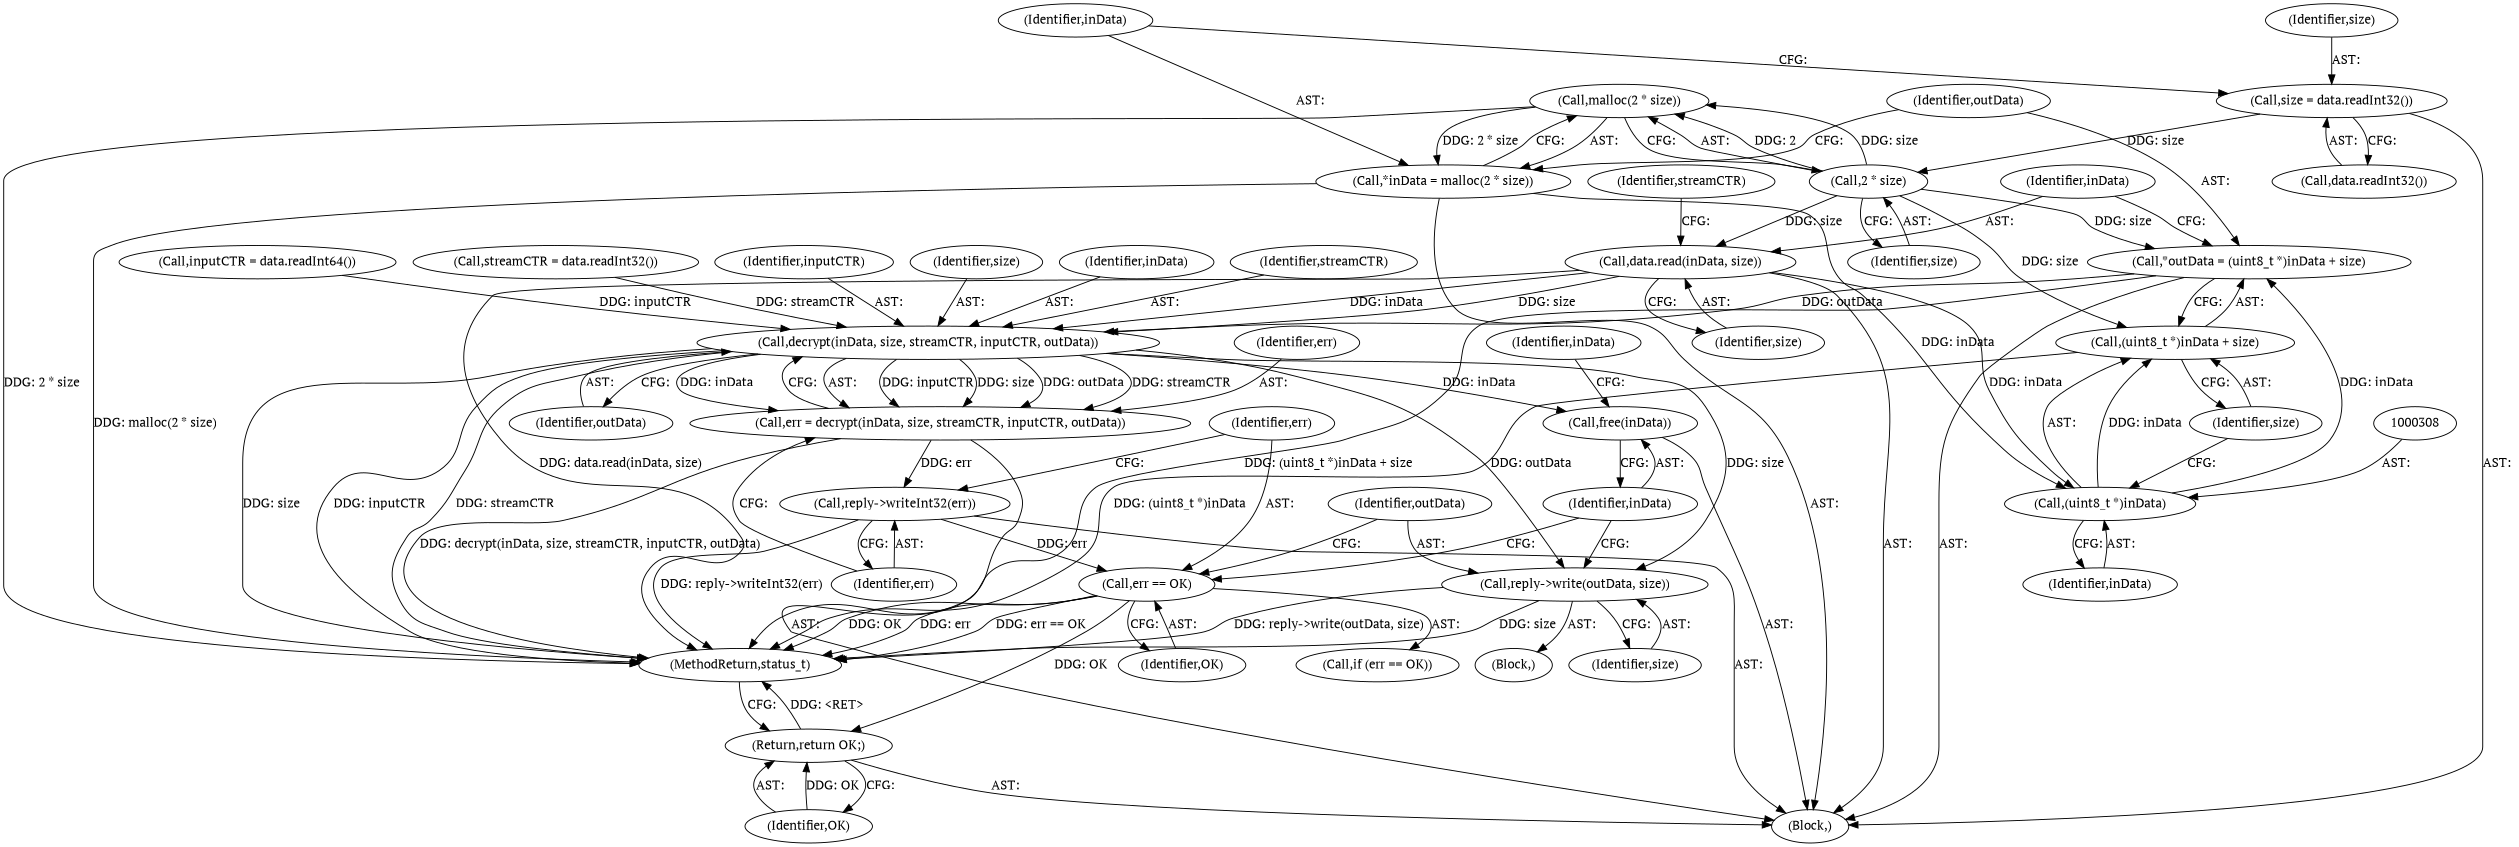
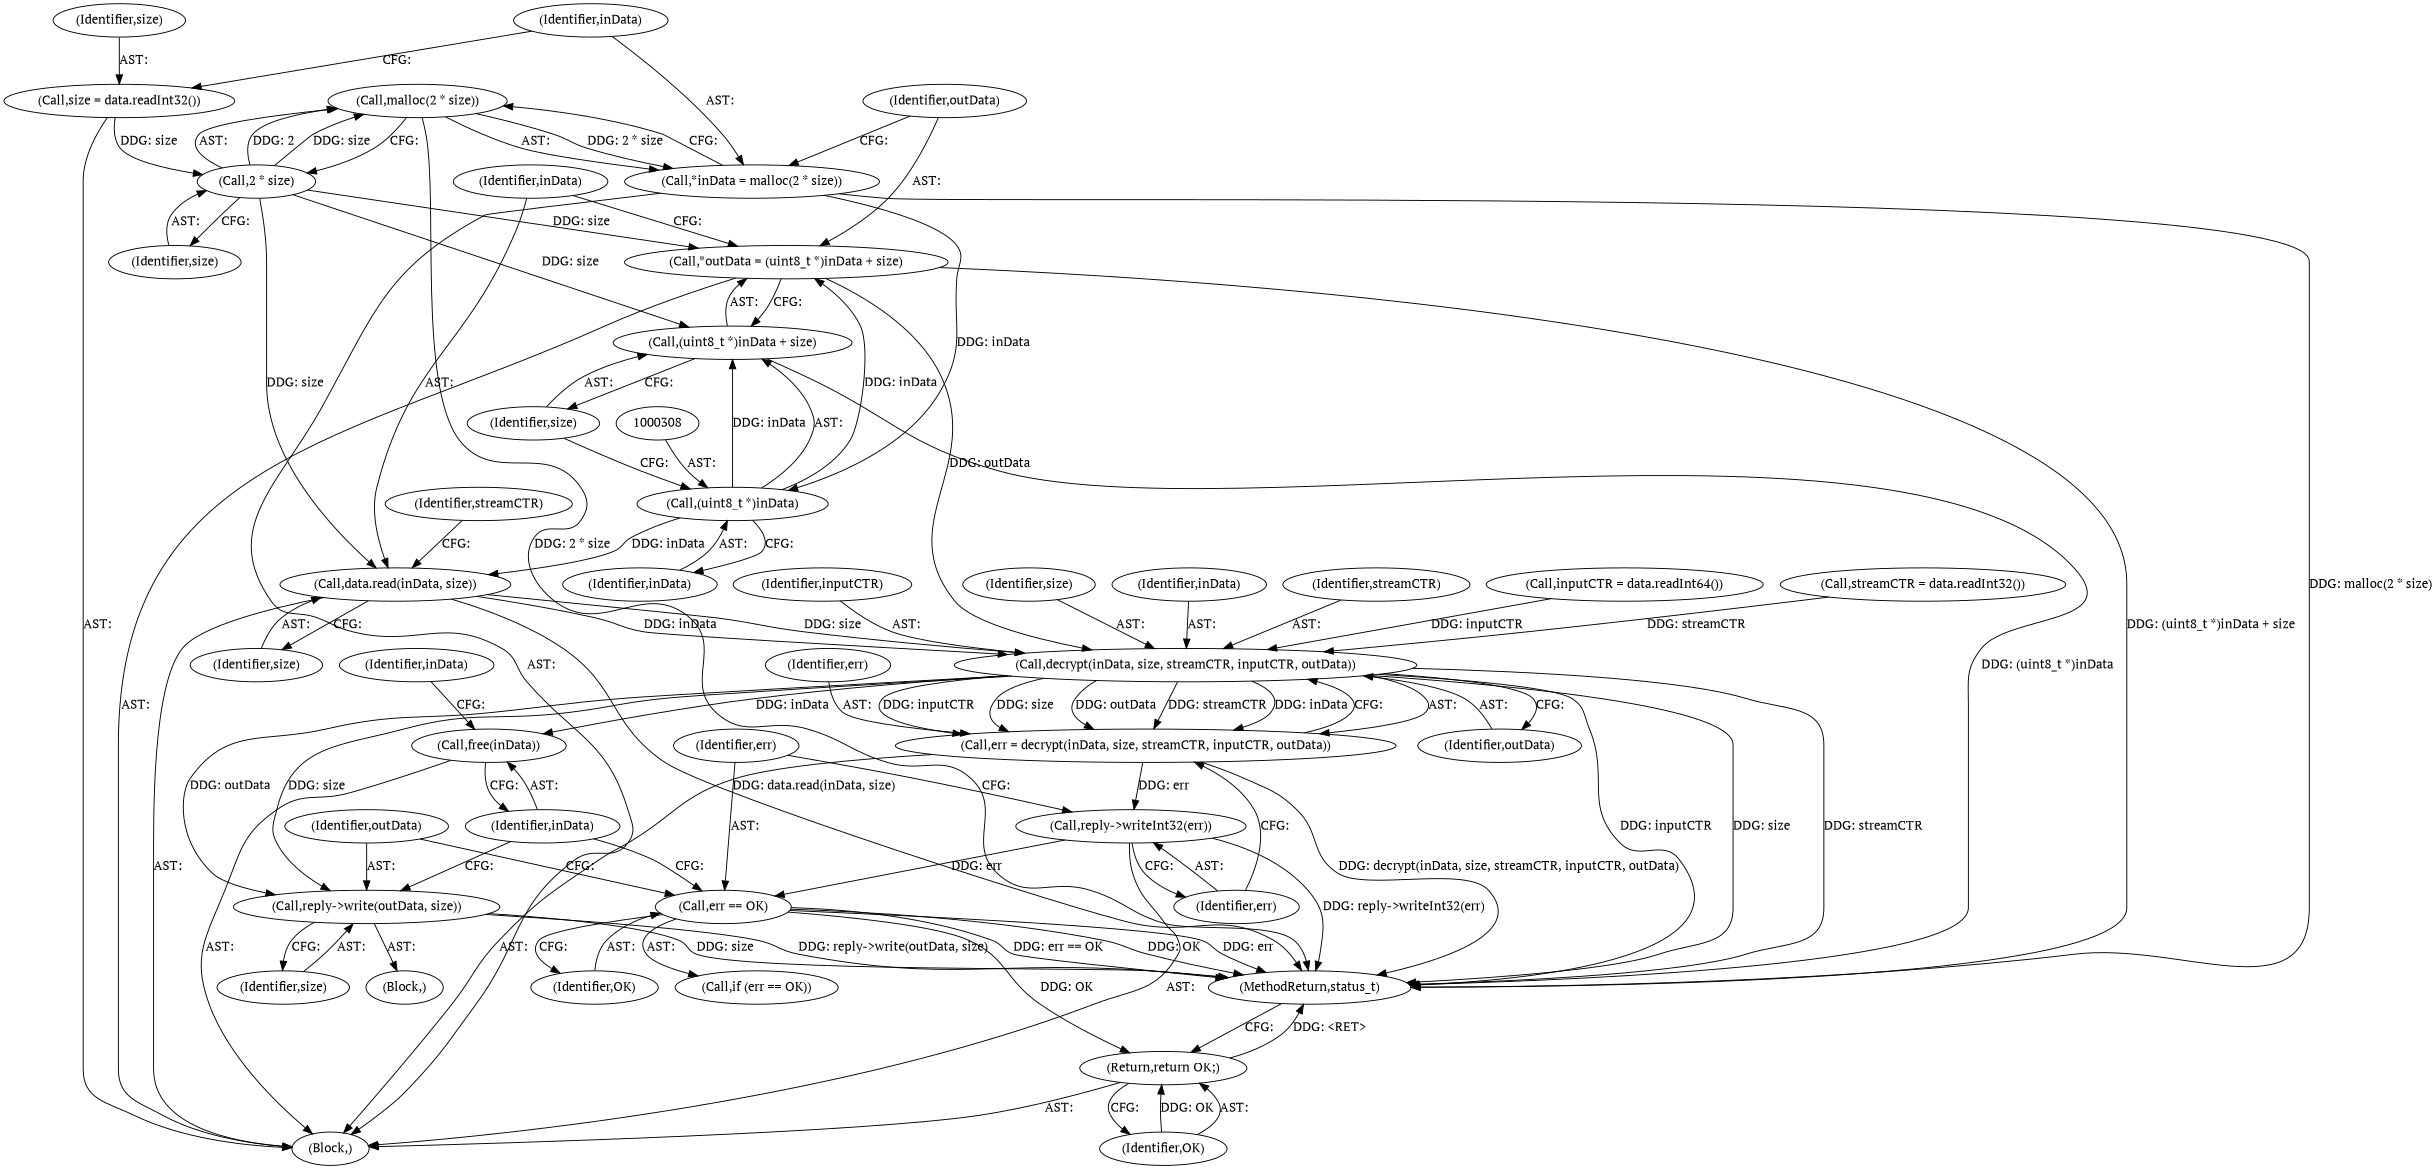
(2364, 182) -> none
(1963, 321) -> (593, 558)
